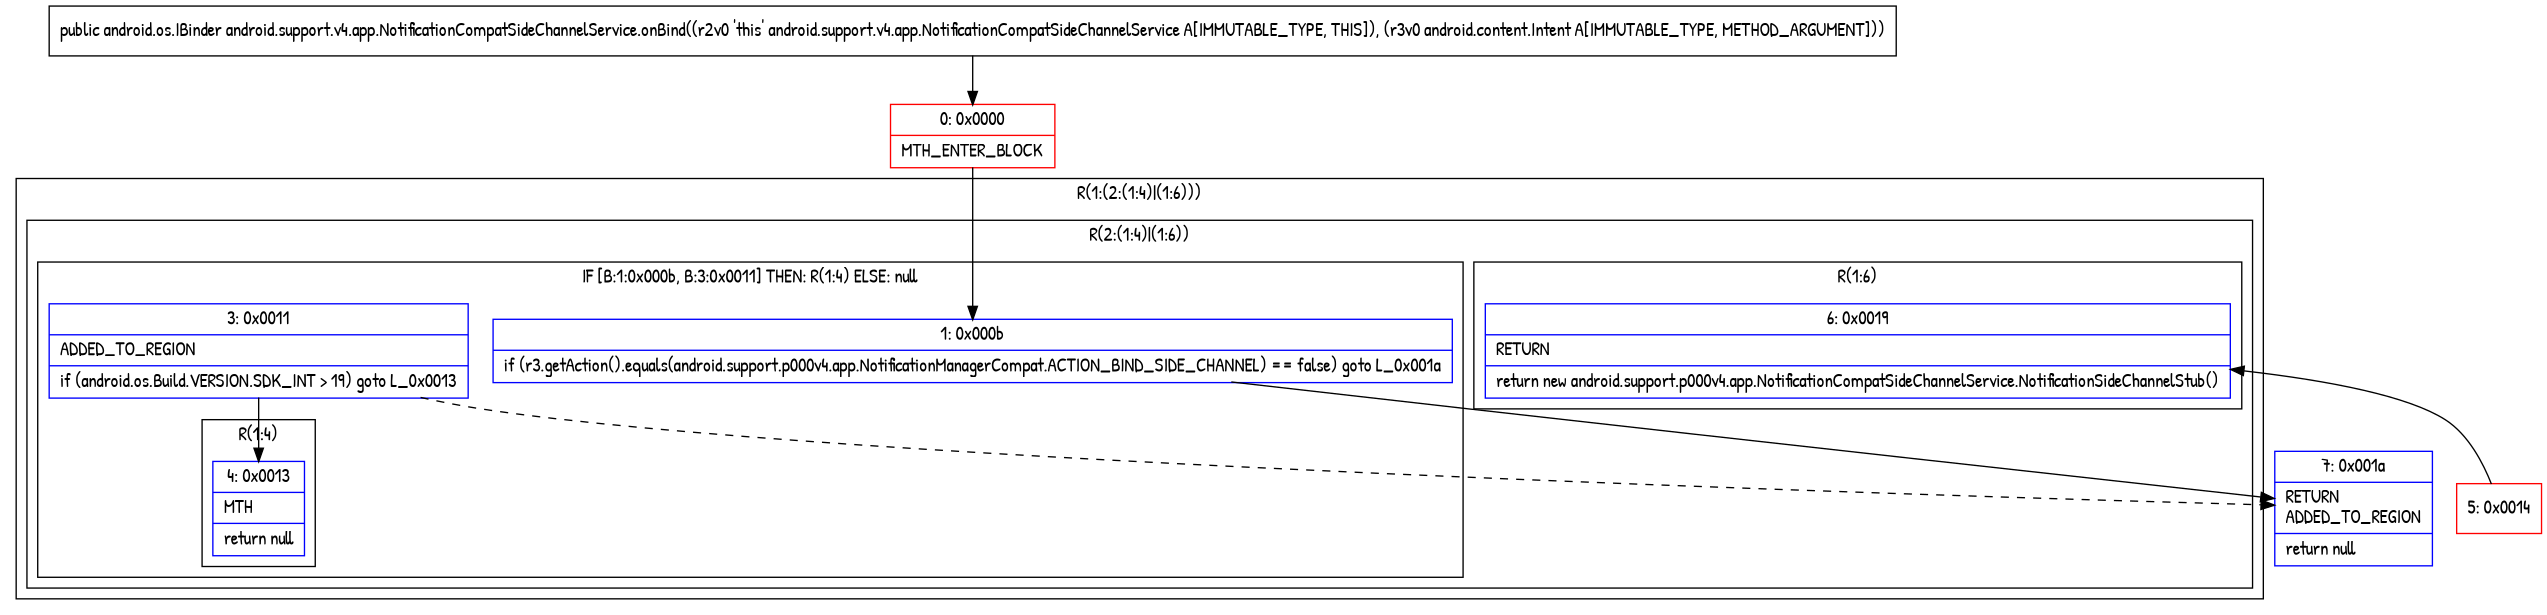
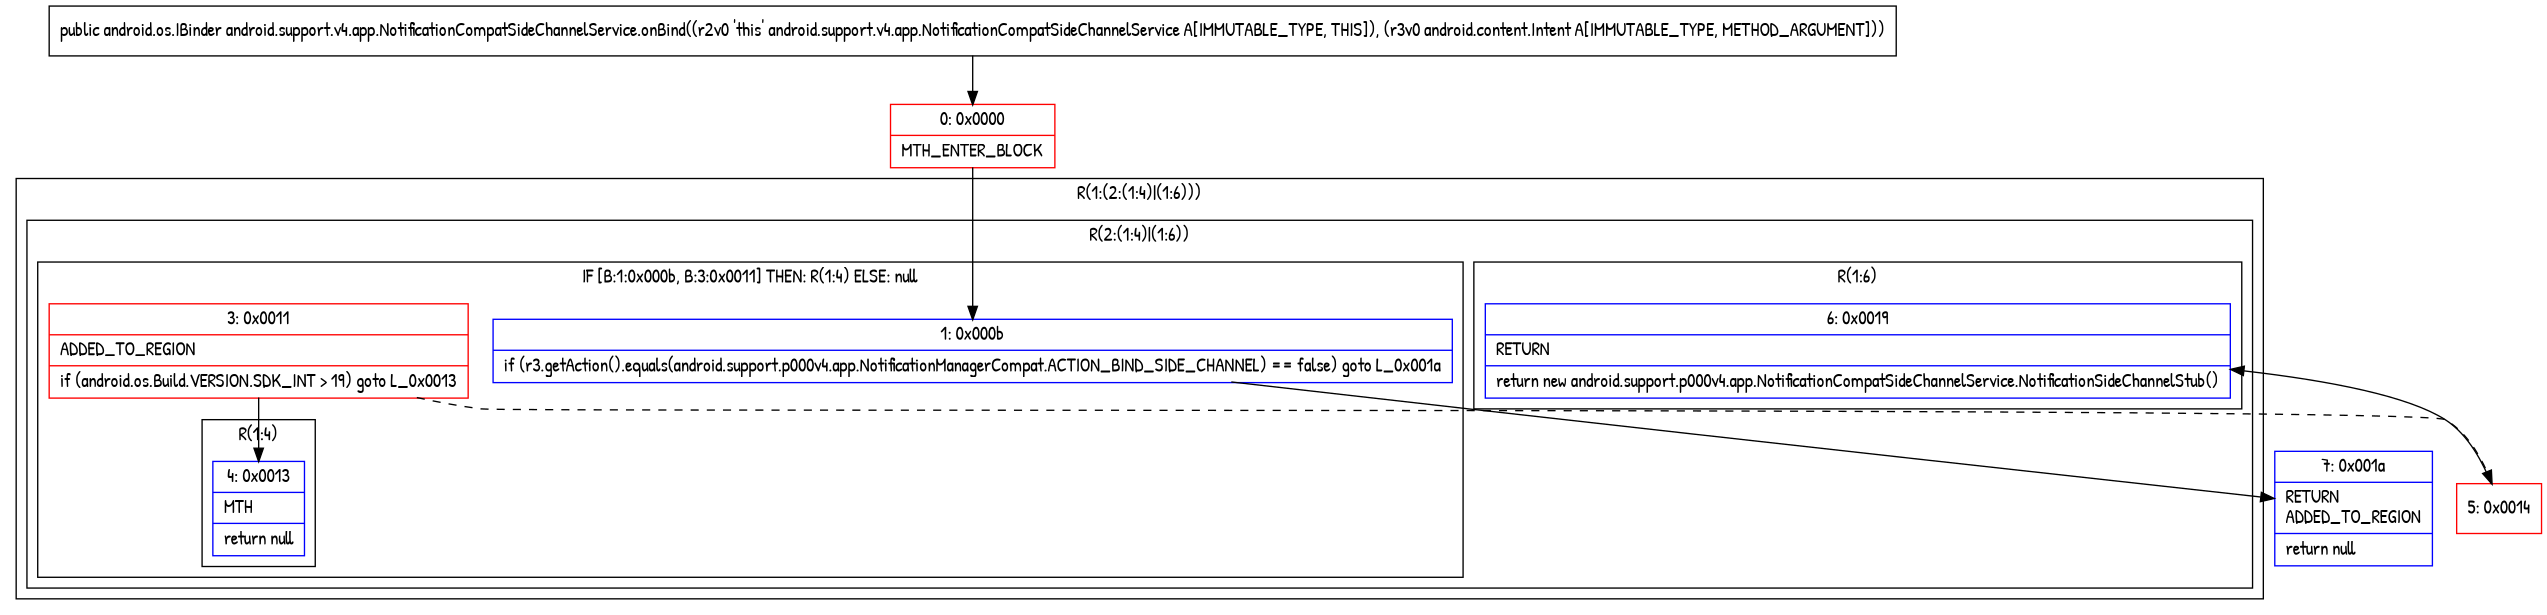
(259, 351) -> (259, 351)
(1339, 471) -> (1360, 410)
